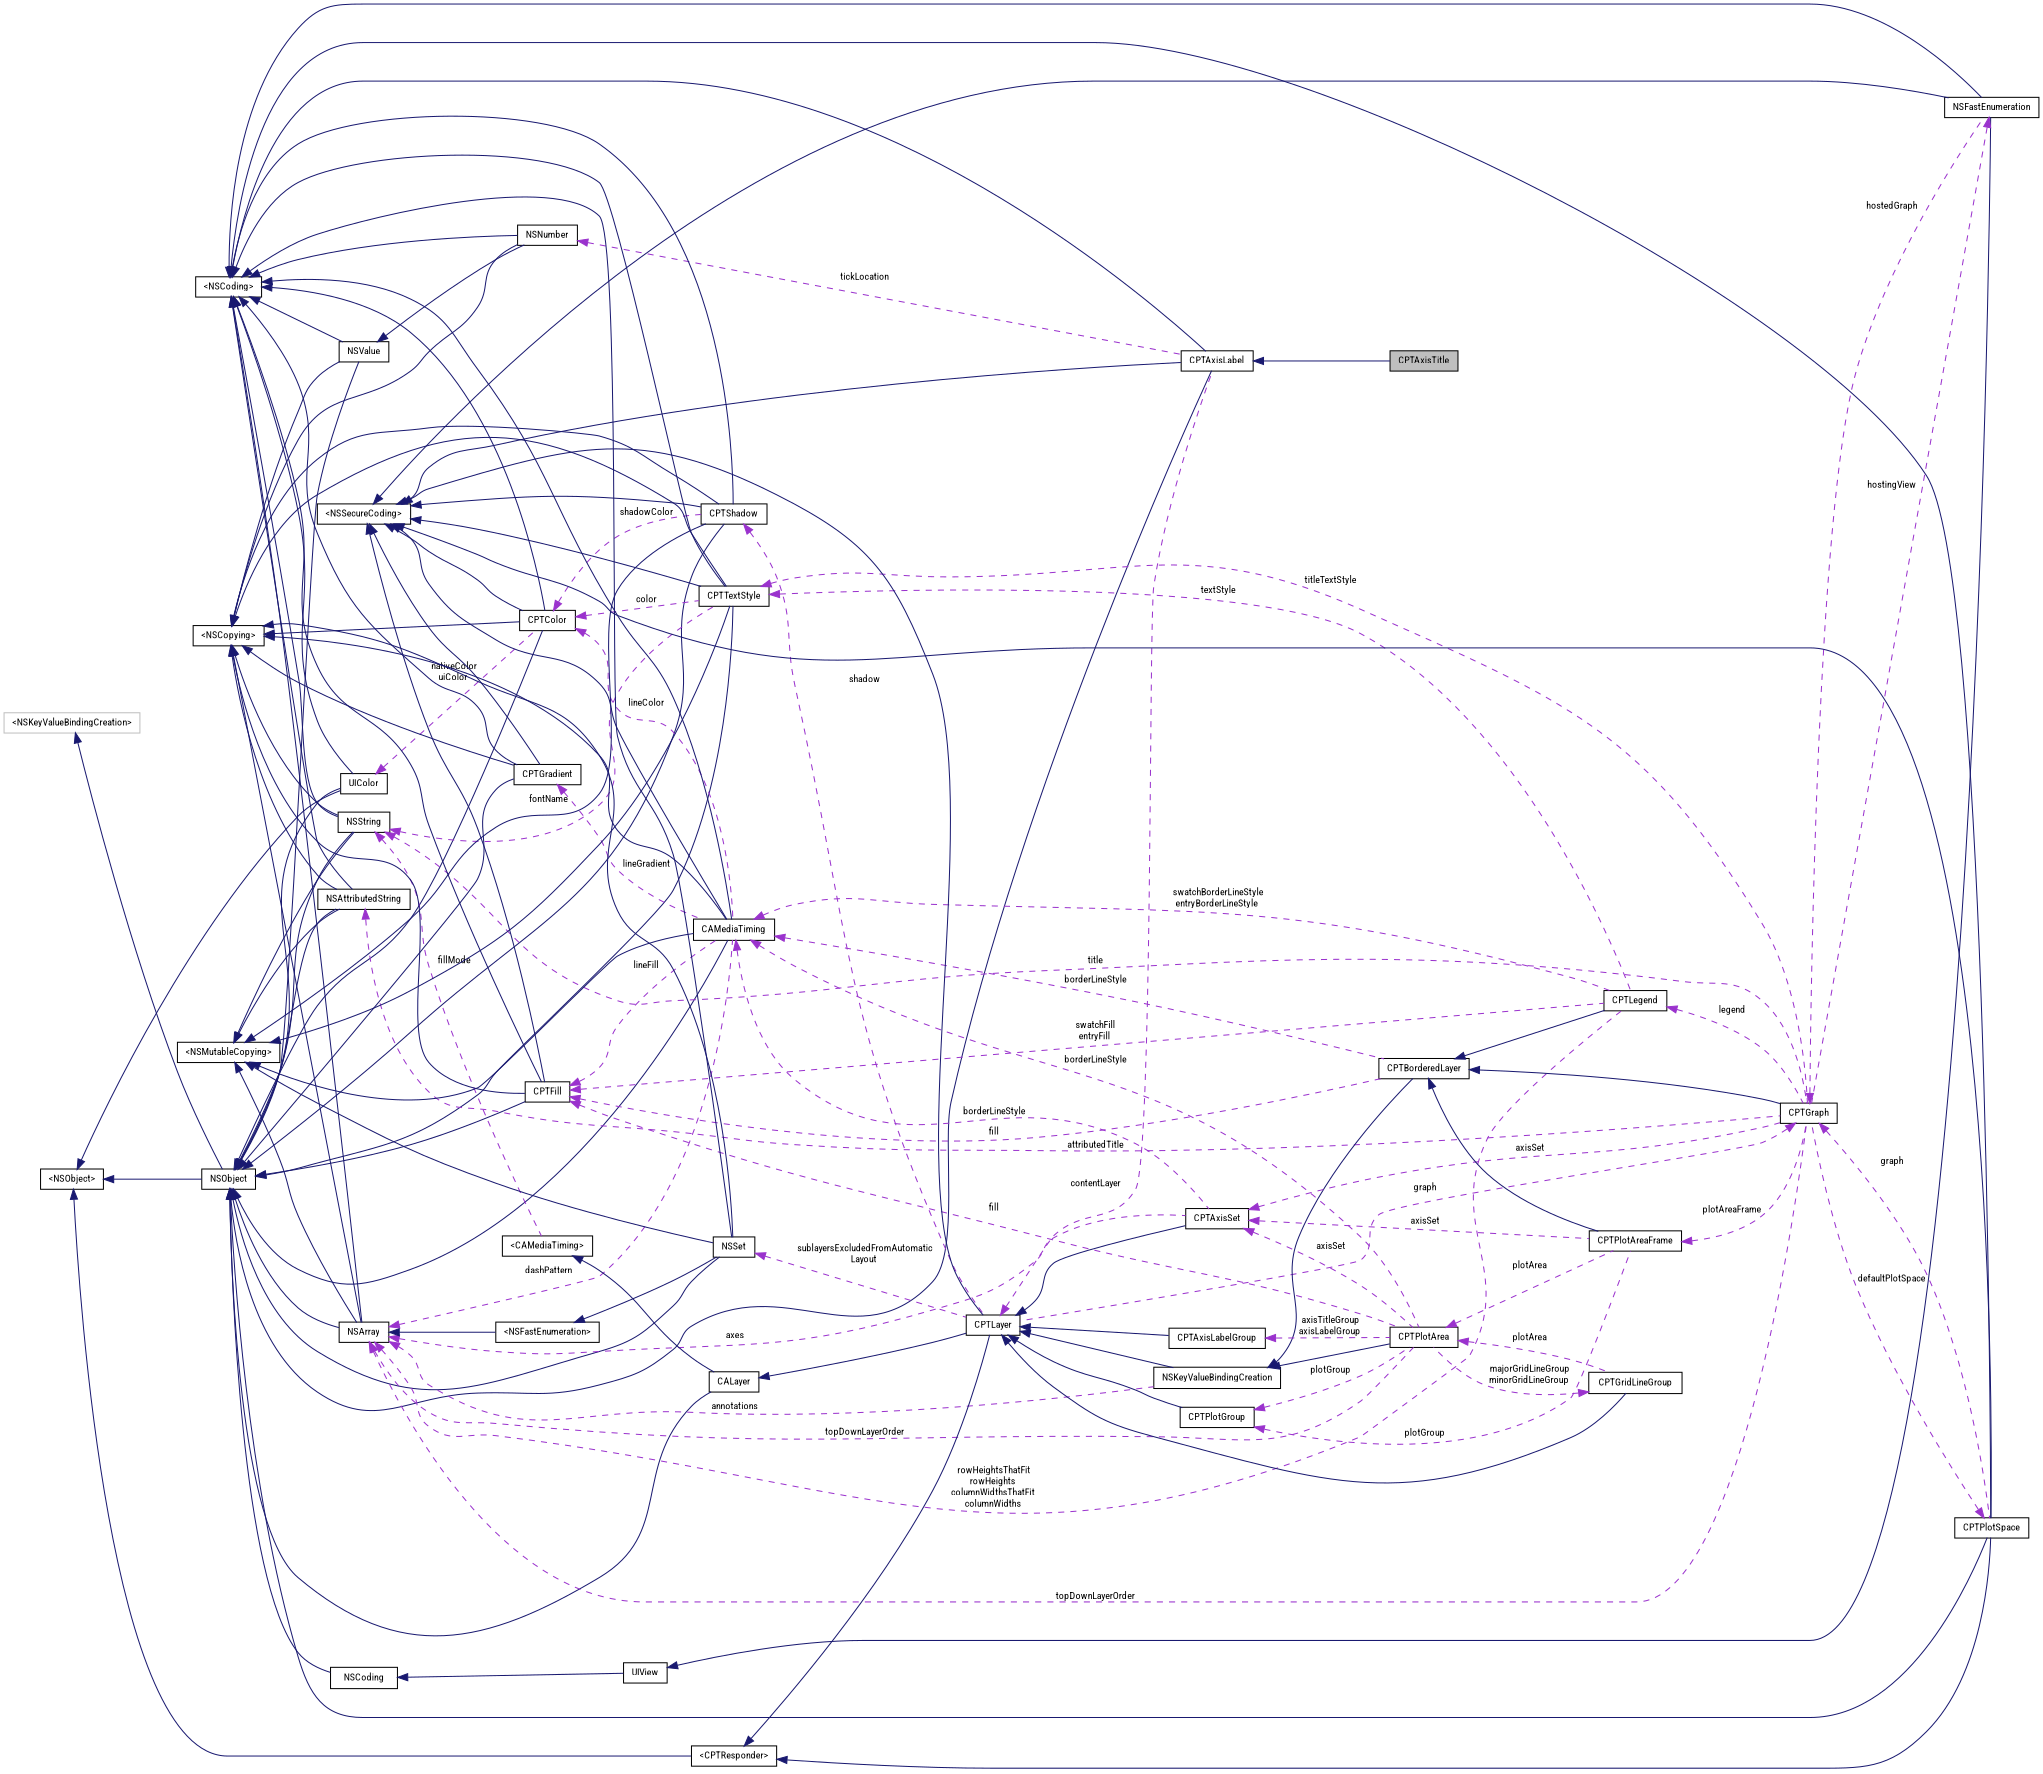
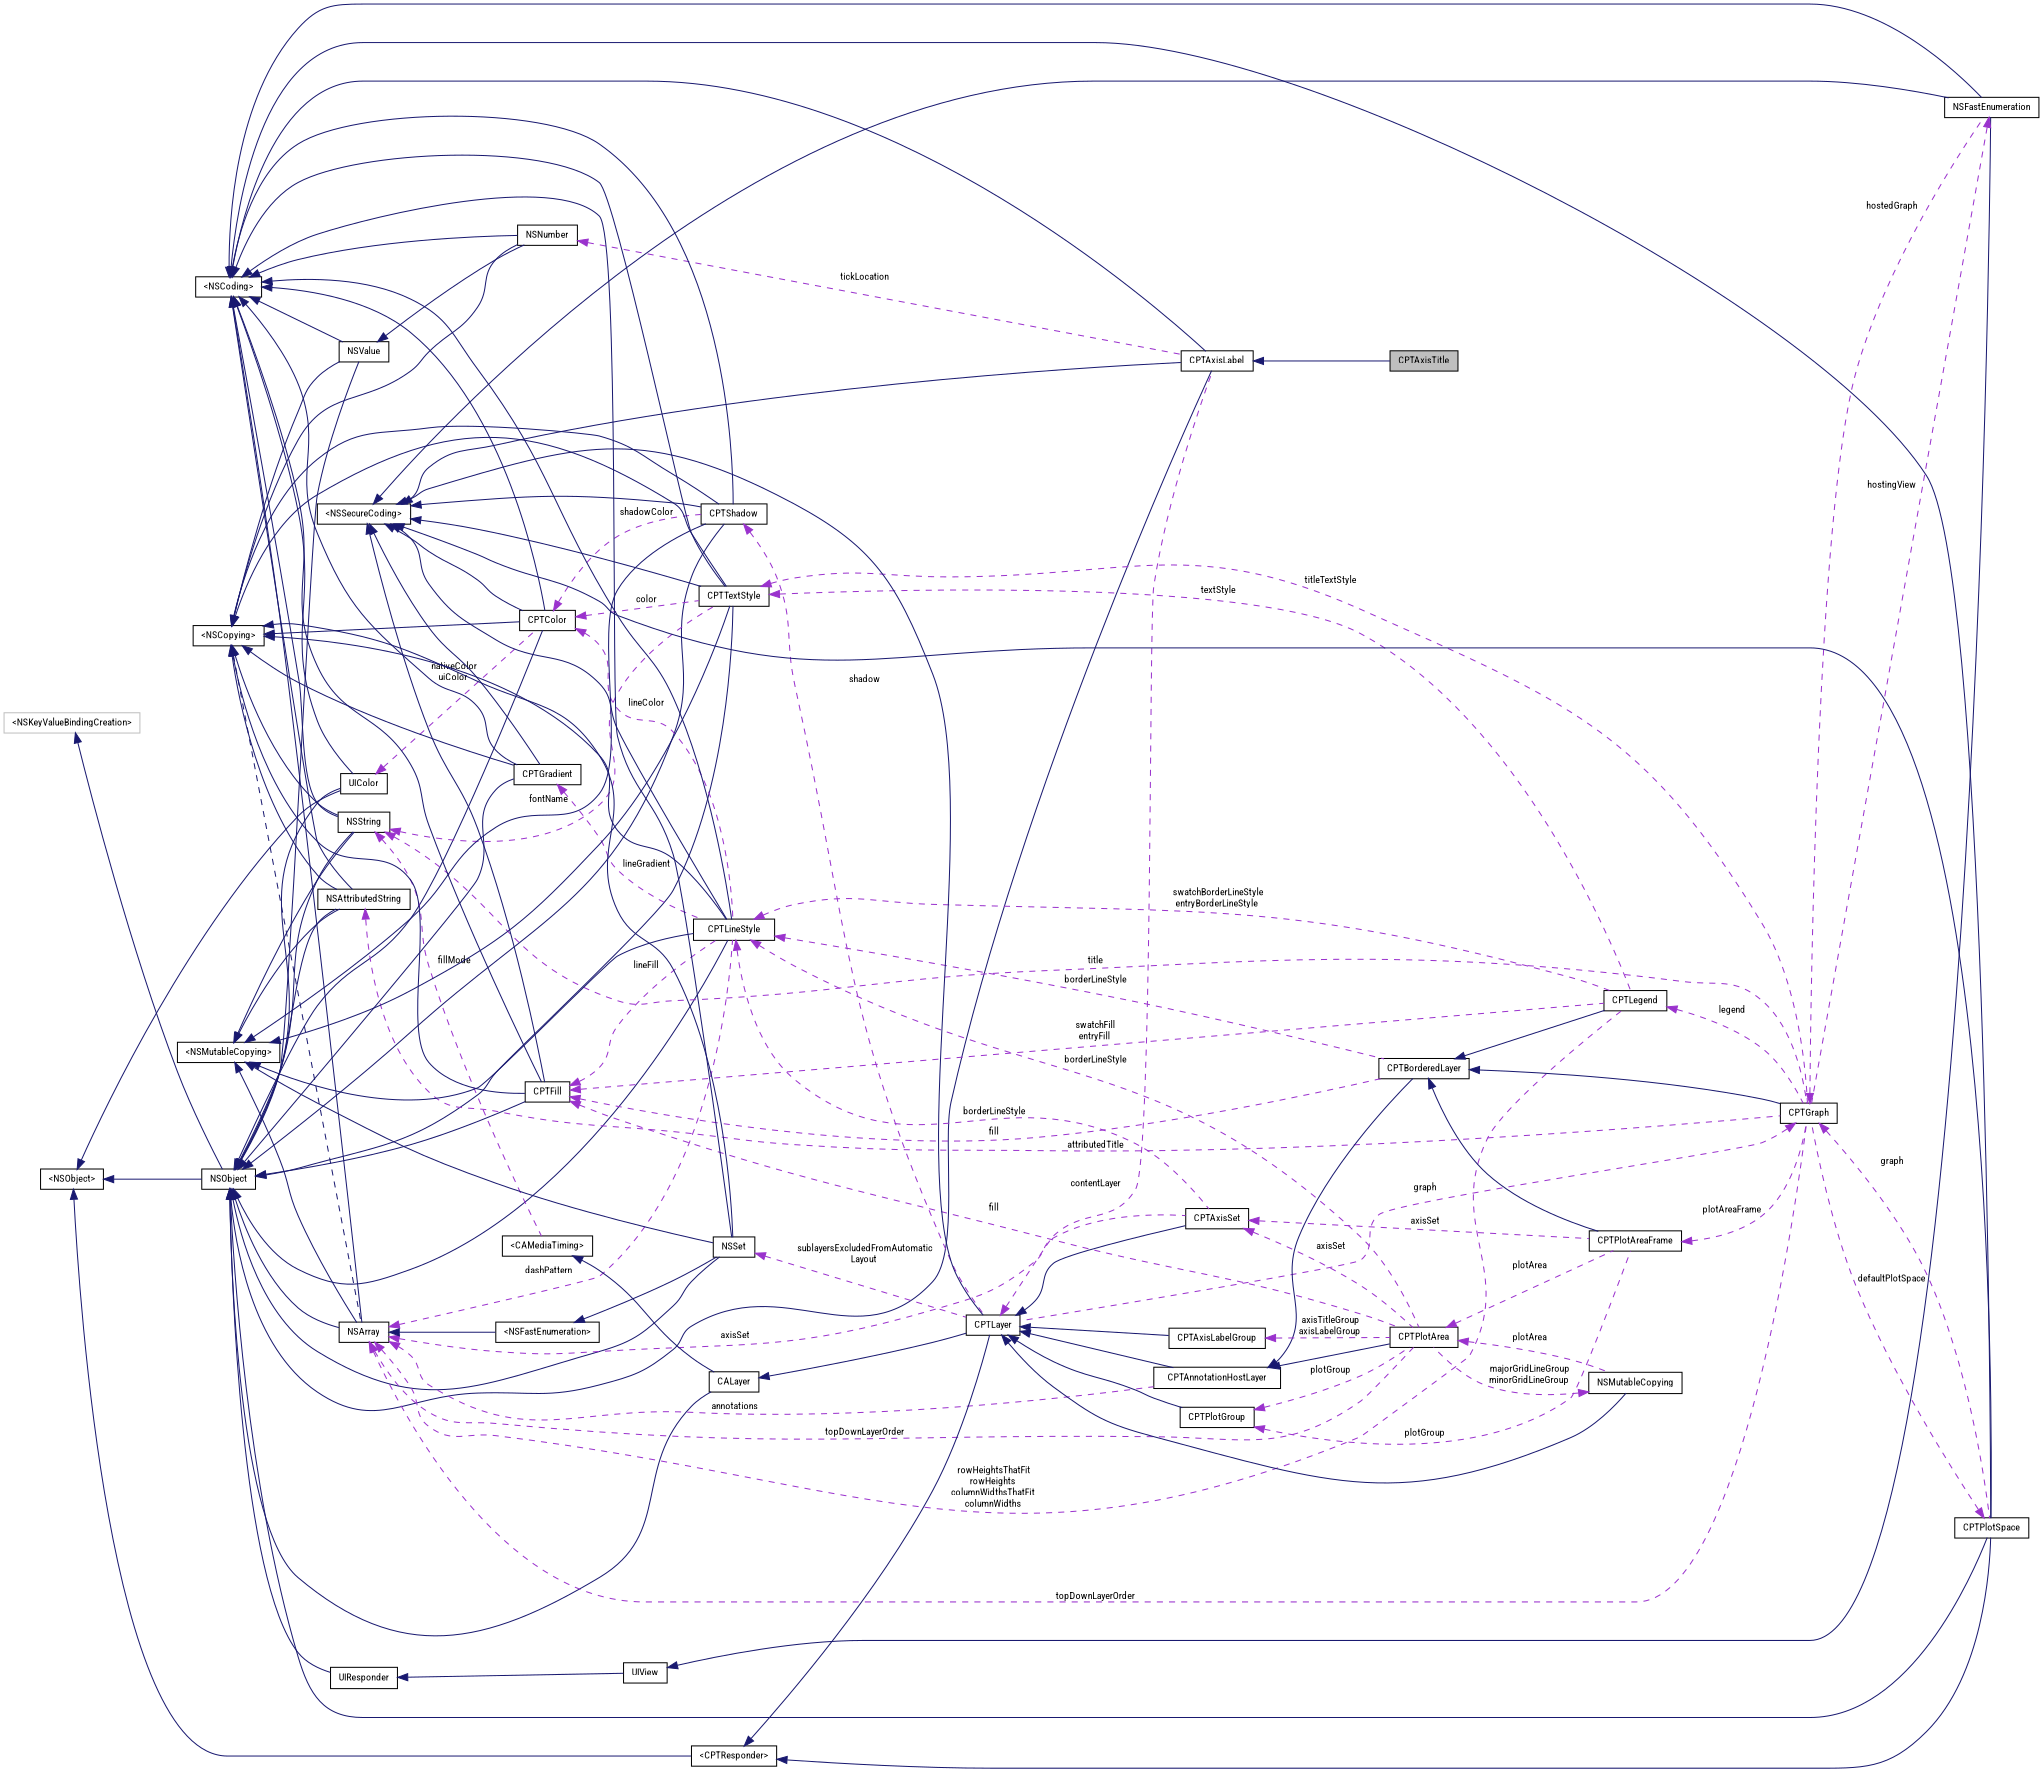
(734, 930) -> (734, 930)
(307, 1039) -> (307, 1039)
(1518, 1158) -> none
(734, 1336) -> (734, 1336)
(1217, 1378) -> (1217, 1378)
(1635, 1383) -> (1635, 1383)
(364, 1678) -> (364, 1678)
